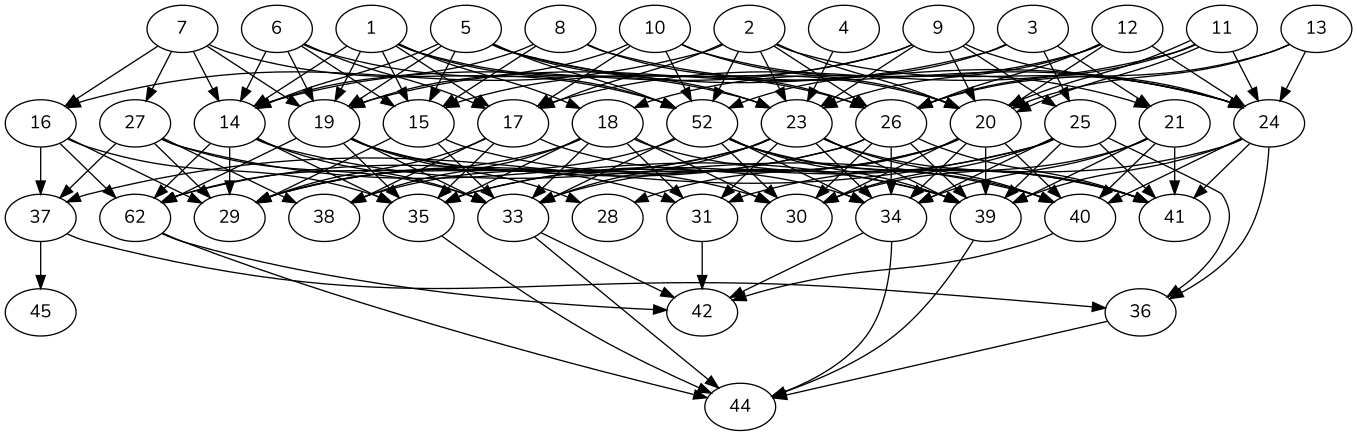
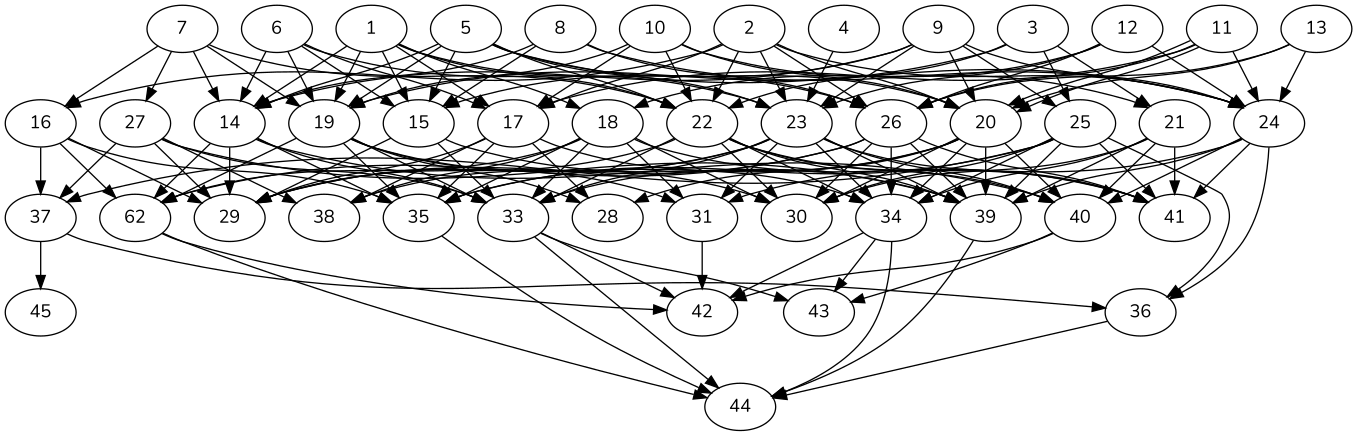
(1062, 73) -> none
(702, 123) -> (702, 123)
none -> (556, 166)
none -> (819, 312)
